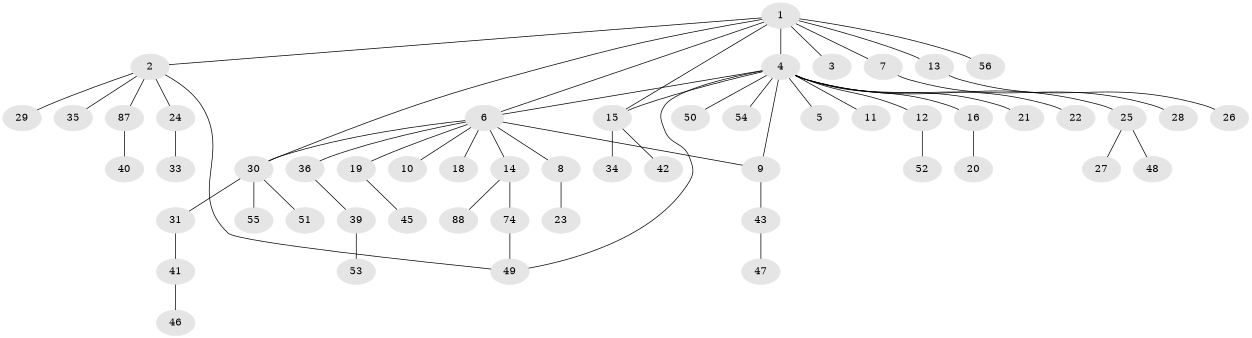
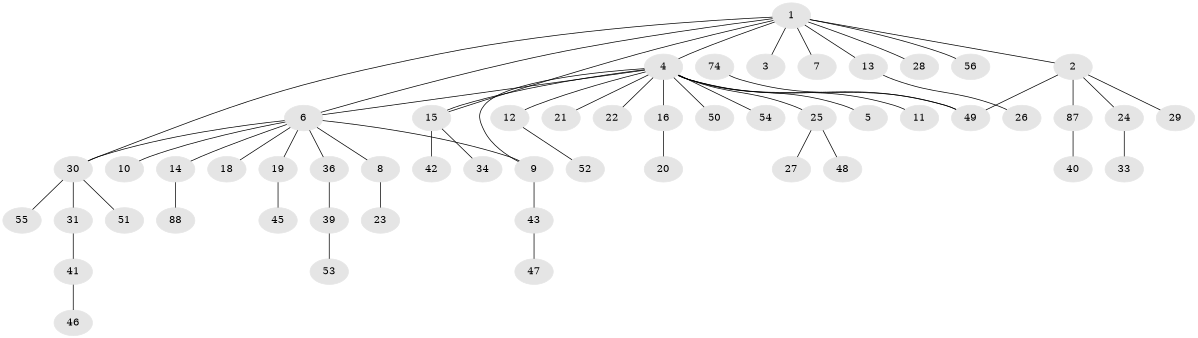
(1031, 92) -> (857, 39)
(73, 118) -> none
(510, 195) -> none
